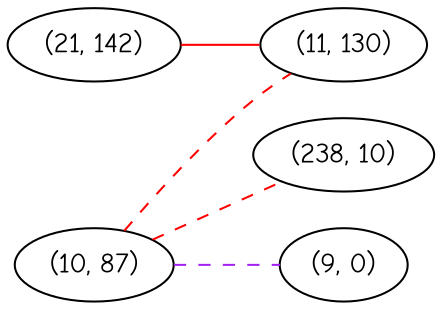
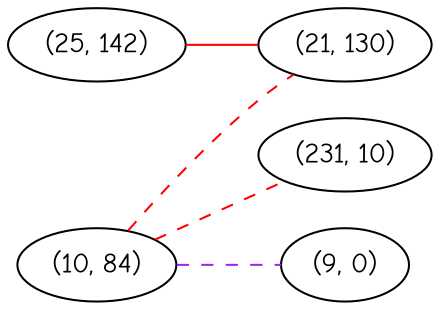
(94, 45) -> (97, 45)
(344, 45) -> (345, 45)
(344, 155) -> (345, 155)
(94, 265) -> (97, 265)
